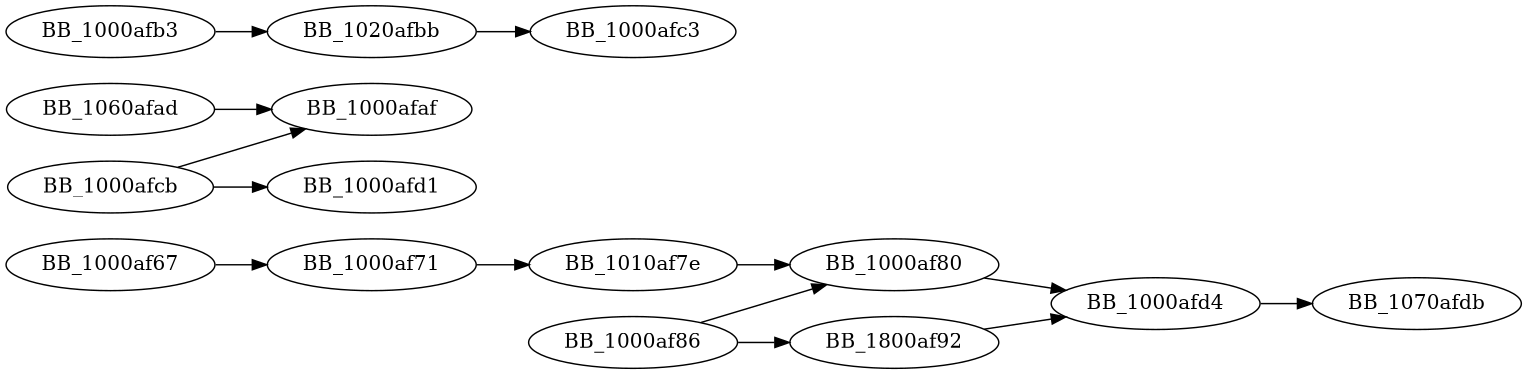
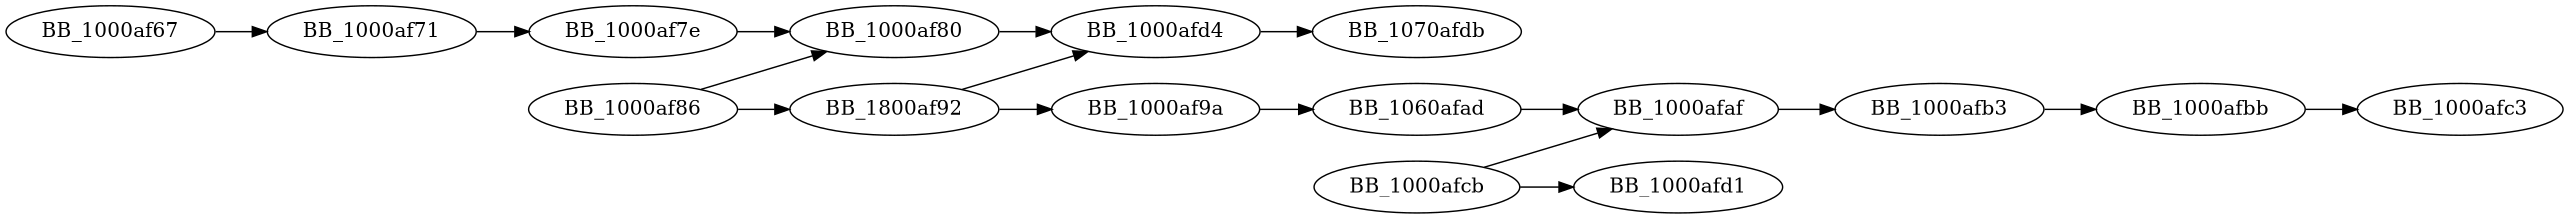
(372, 32) -> (2201, 109)
none -> (1156, 109)
none -> (1799, 109)
(633, 265) -> (633, 32)
